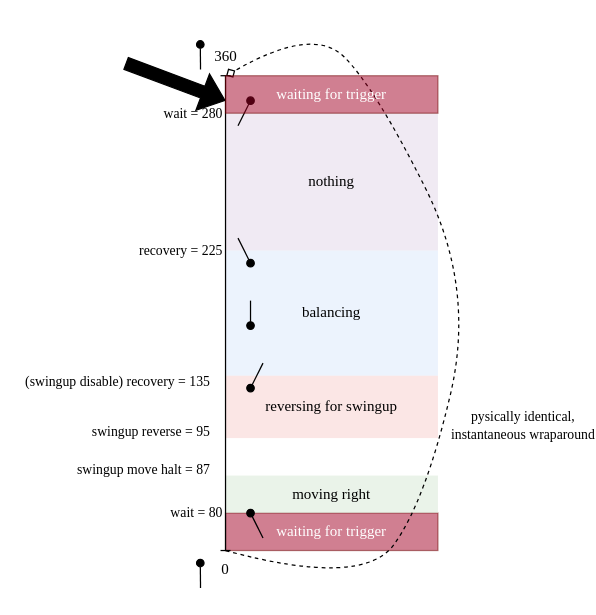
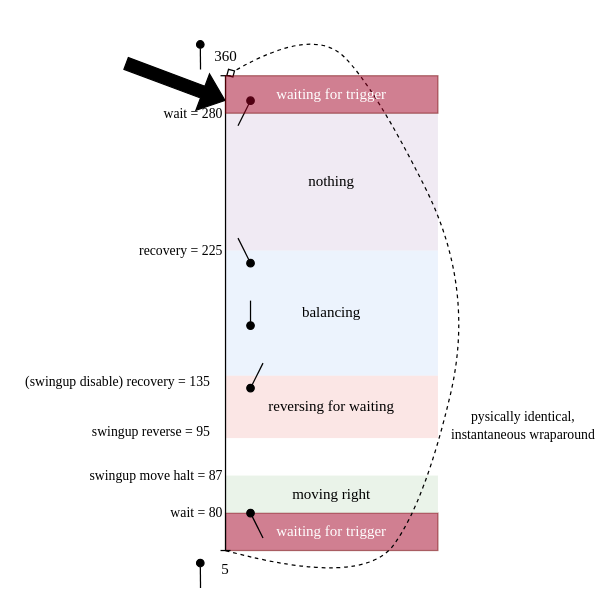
(332, 407) -> (332, 407)
(138, 469) -> (151, 476)
(226, 569) -> (226, 569)
